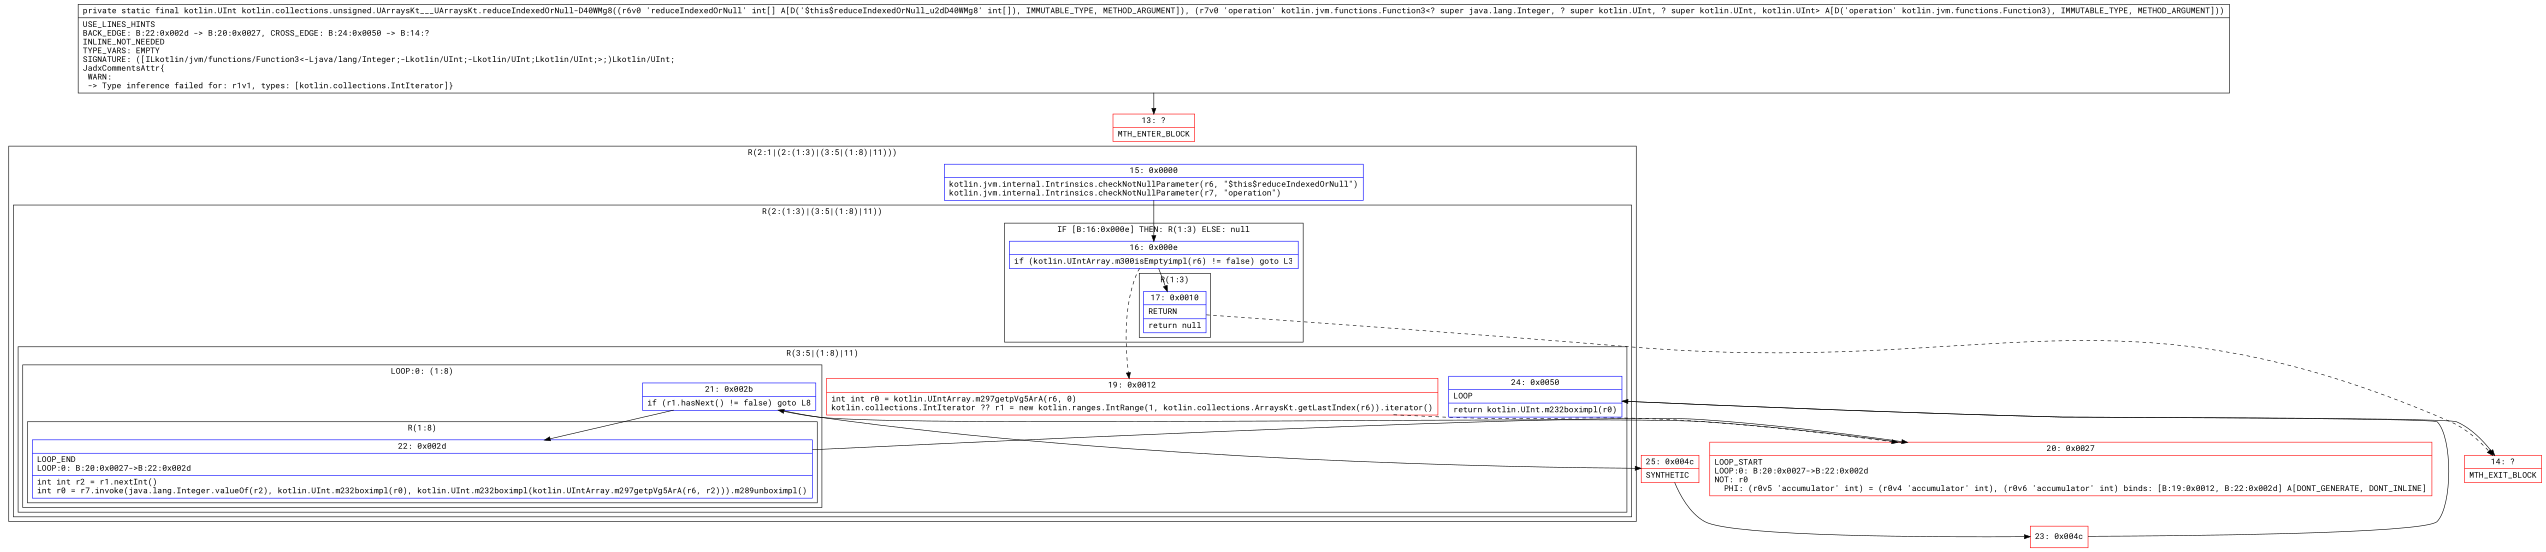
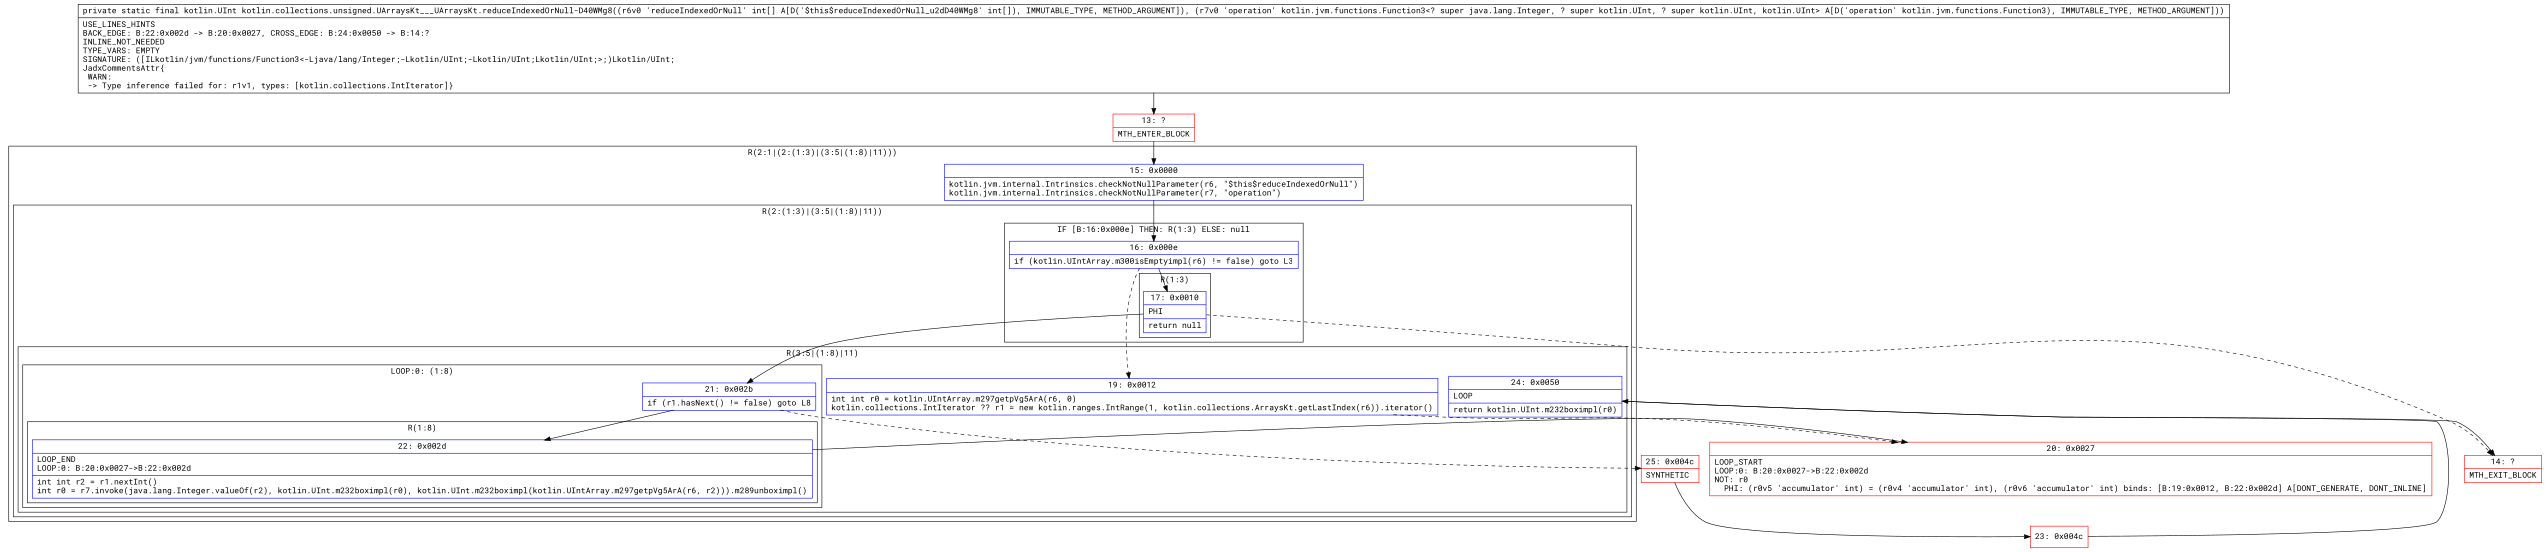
none -> (1154, 150)
(1163, 312) -> (1156, 312)
(1132, 397) -> (1132, 397)
(1343, 421) -> (943, 328)
(1207, 454) -> (1207, 454)
